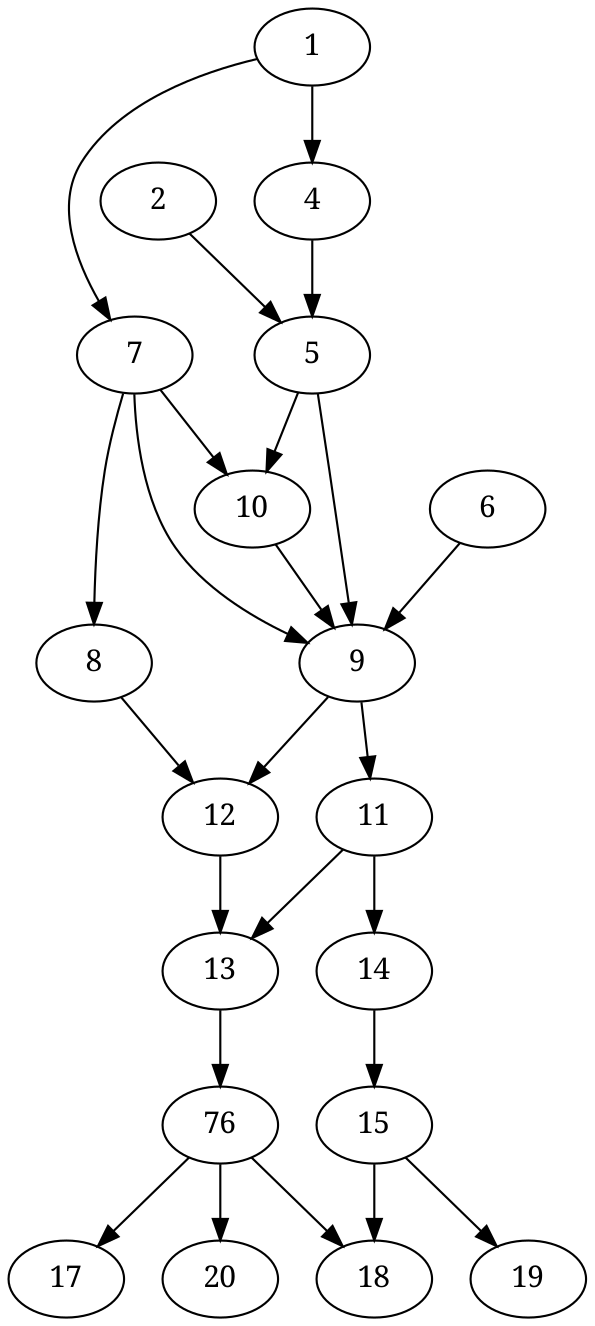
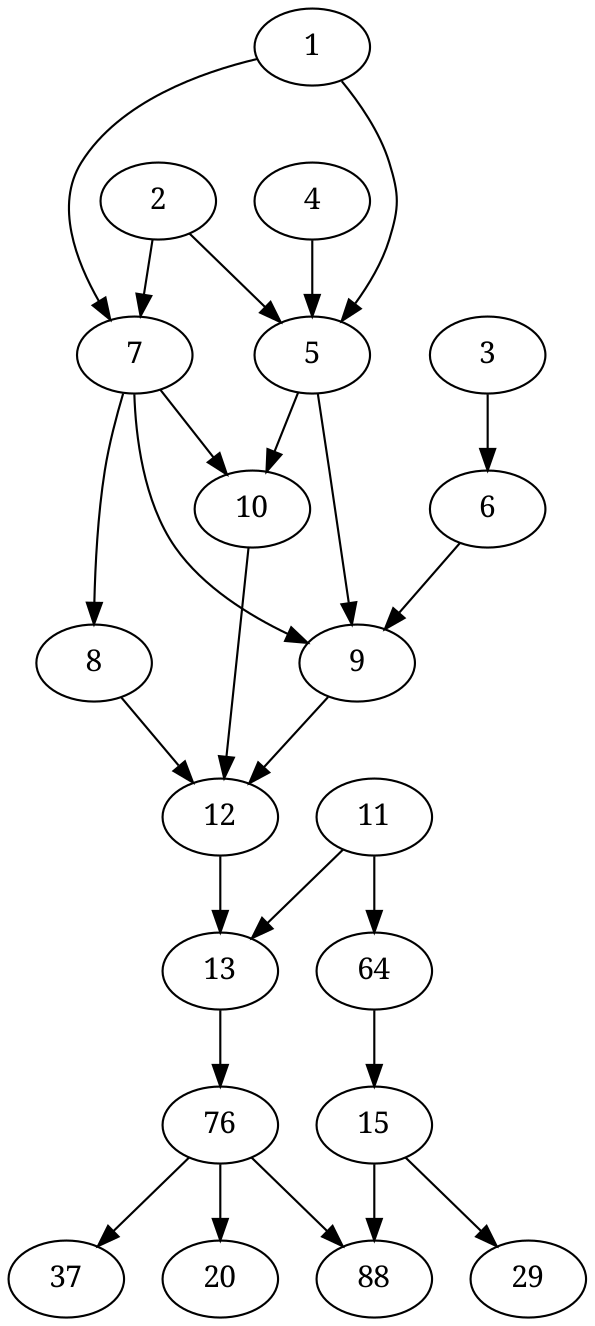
(312, 114) -> (396, 190)
none -> (148, 267)
none -> (488, 355)
(299, 577) -> (238, 652)
(365, 730) -> none
(374, 971) -> (374, 971)
(66, 1279) -> (66, 1279)
(374, 1279) -> (374, 1279)
(528, 1279) -> (528, 1279)
